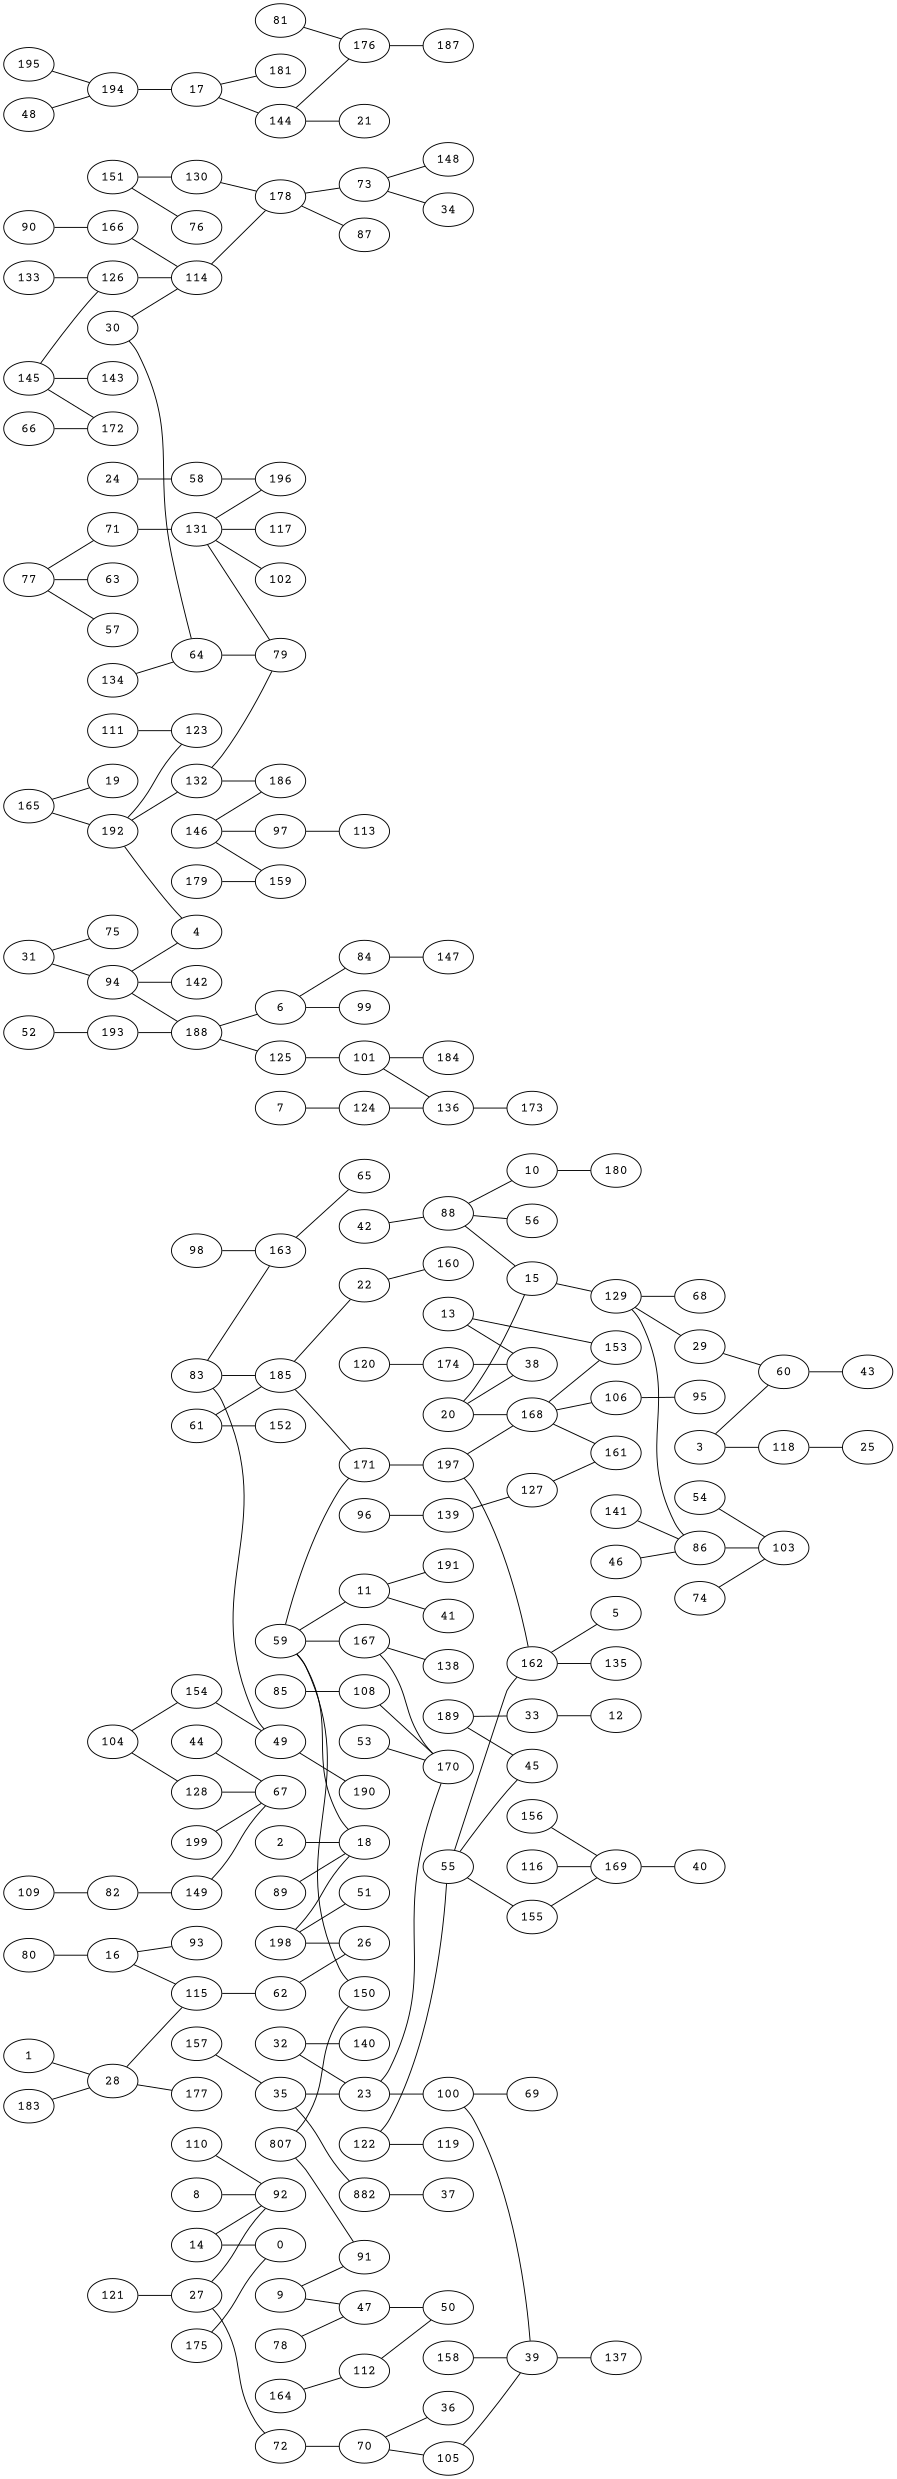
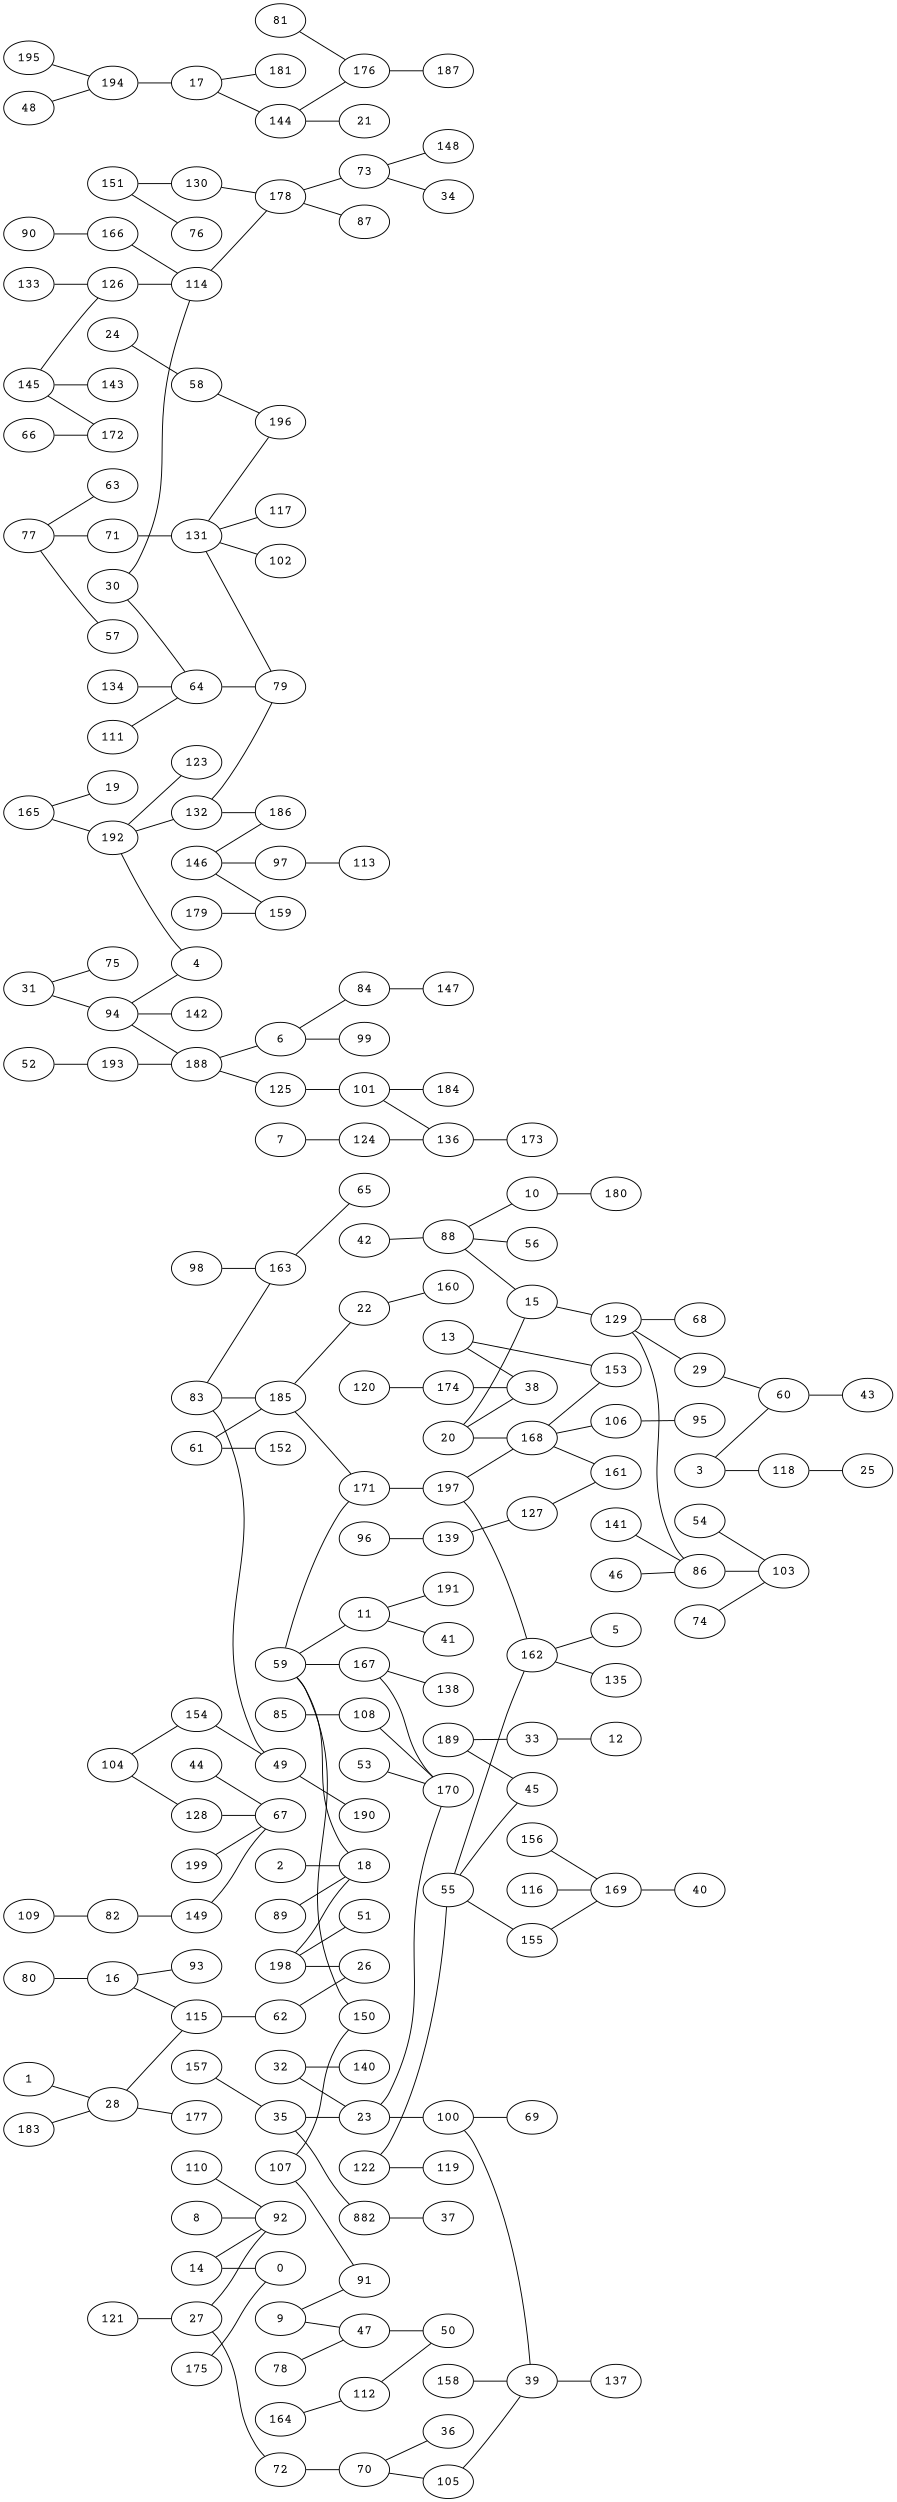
(155, 731) -> (155, 712)
(281, 2144) -> (281, 2168)
